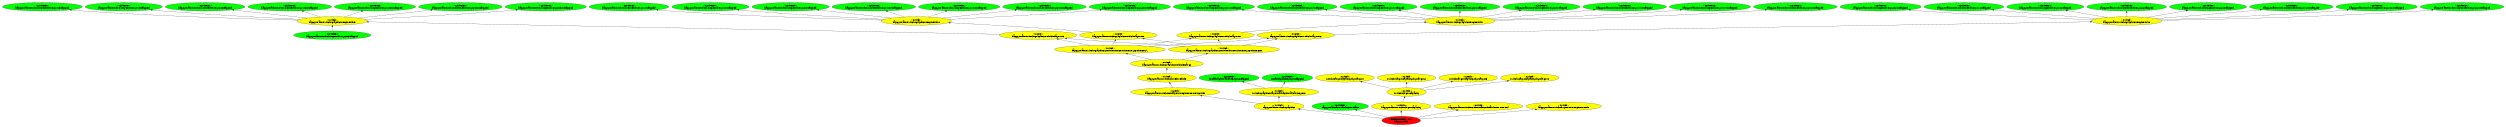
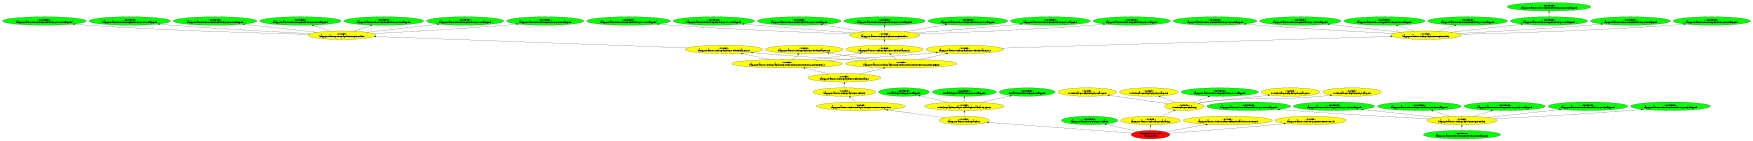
(124, 7) -> none
(1420, 14) -> (1201, 100)
(2297, 17) -> (1549, 15)
(916, 21) -> (342, 35)
(684, 28) -> none
(1167, 78) -> (844, 92)
(1229, 78) -> (1027, 92)
none -> (964, 92)
(1564, 106) -> (1311, 120)
